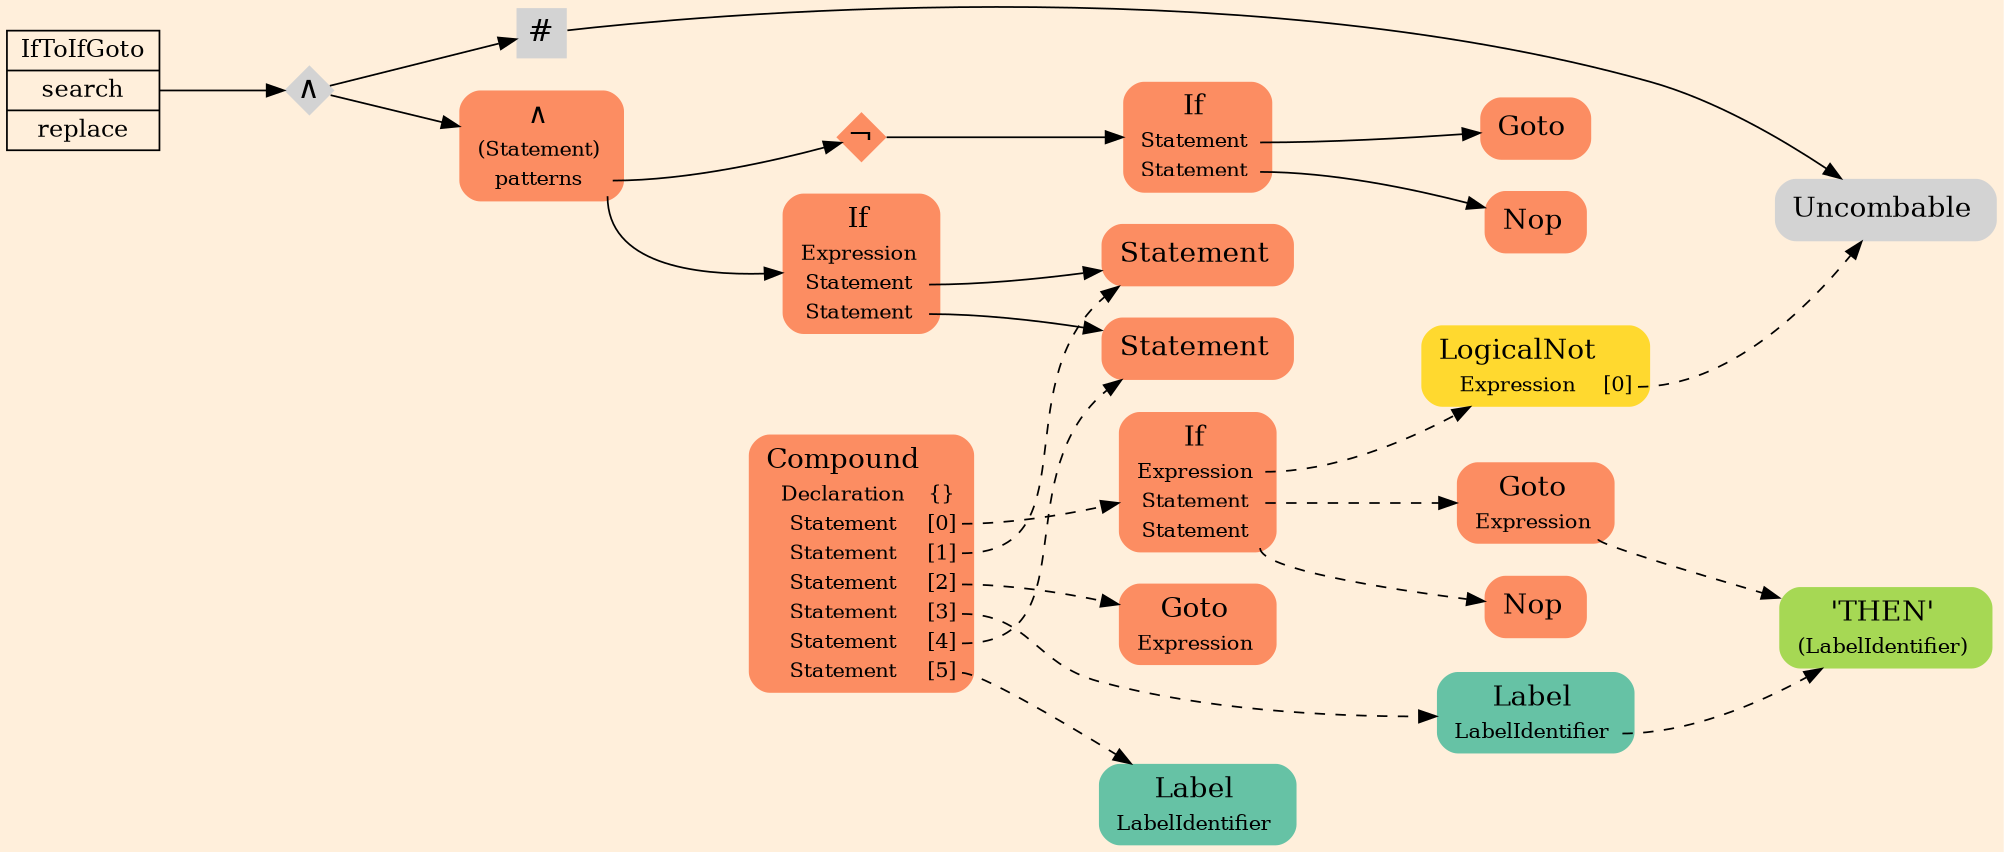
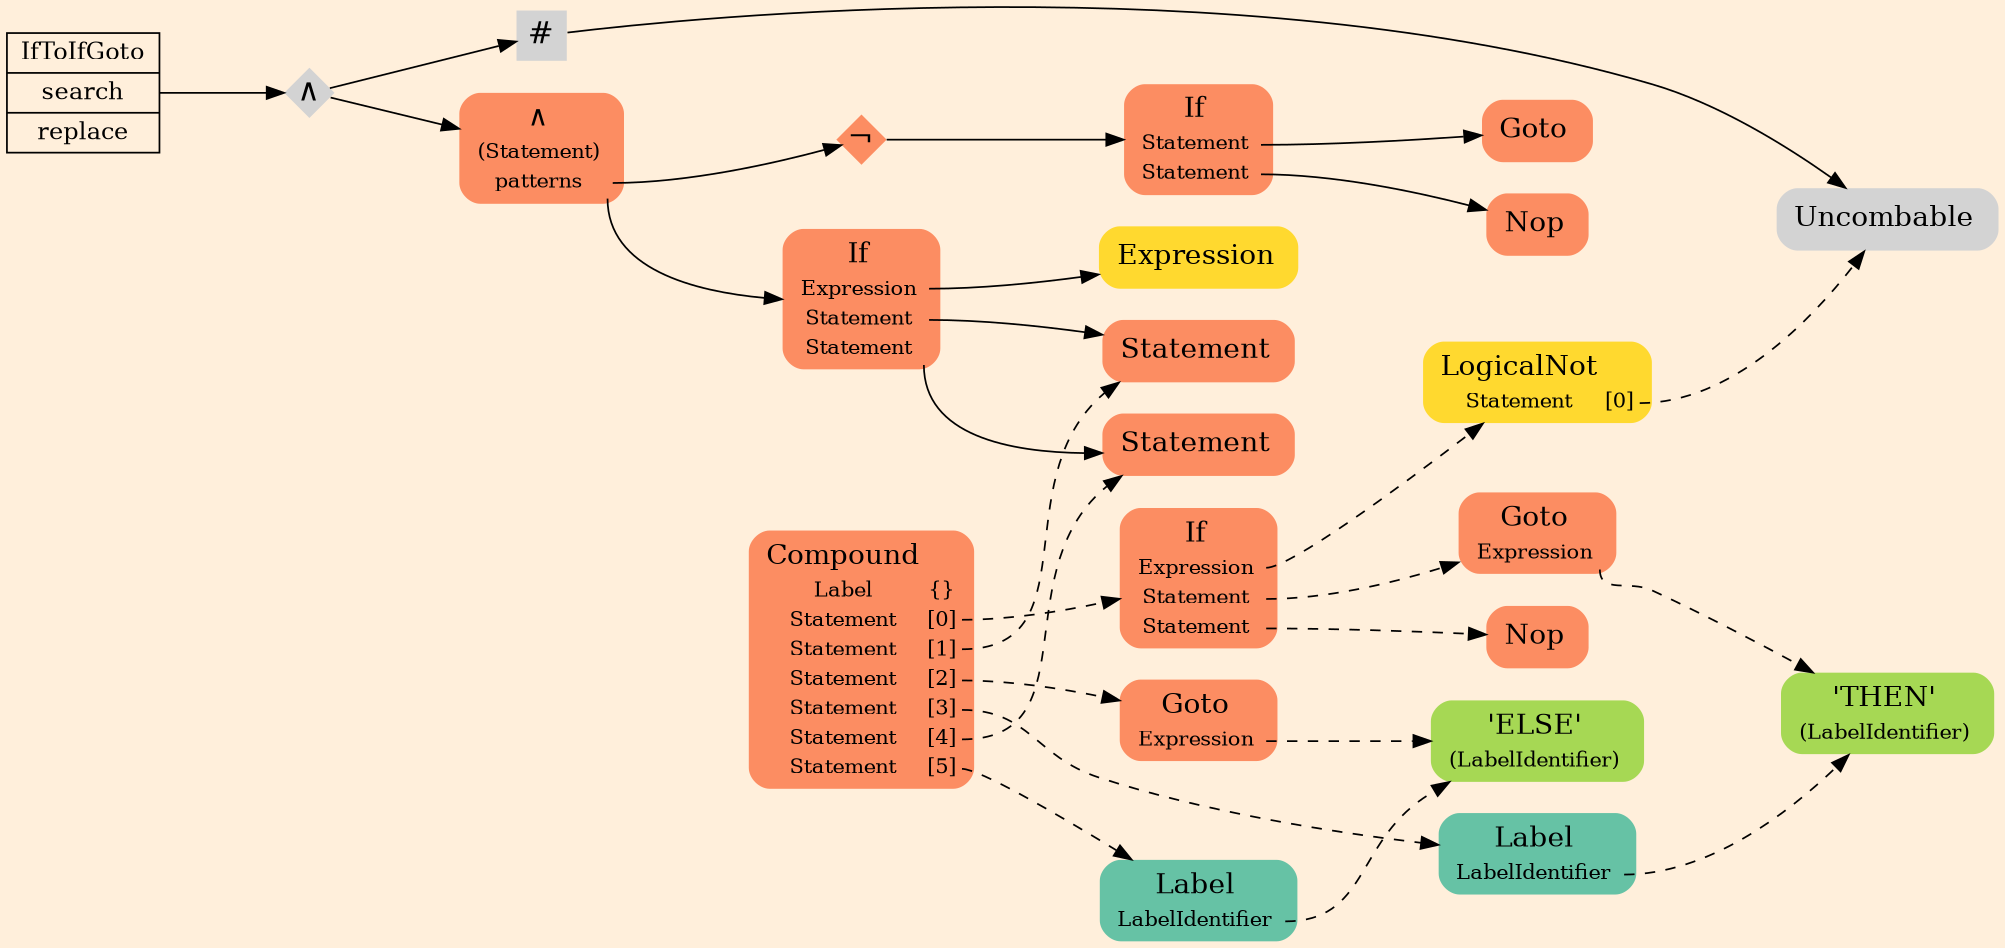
none -> (1199, 258)
(1518, 385) -> (1519, 401)
(843, 494) -> (843, 590)
none -> (1537, 741)
